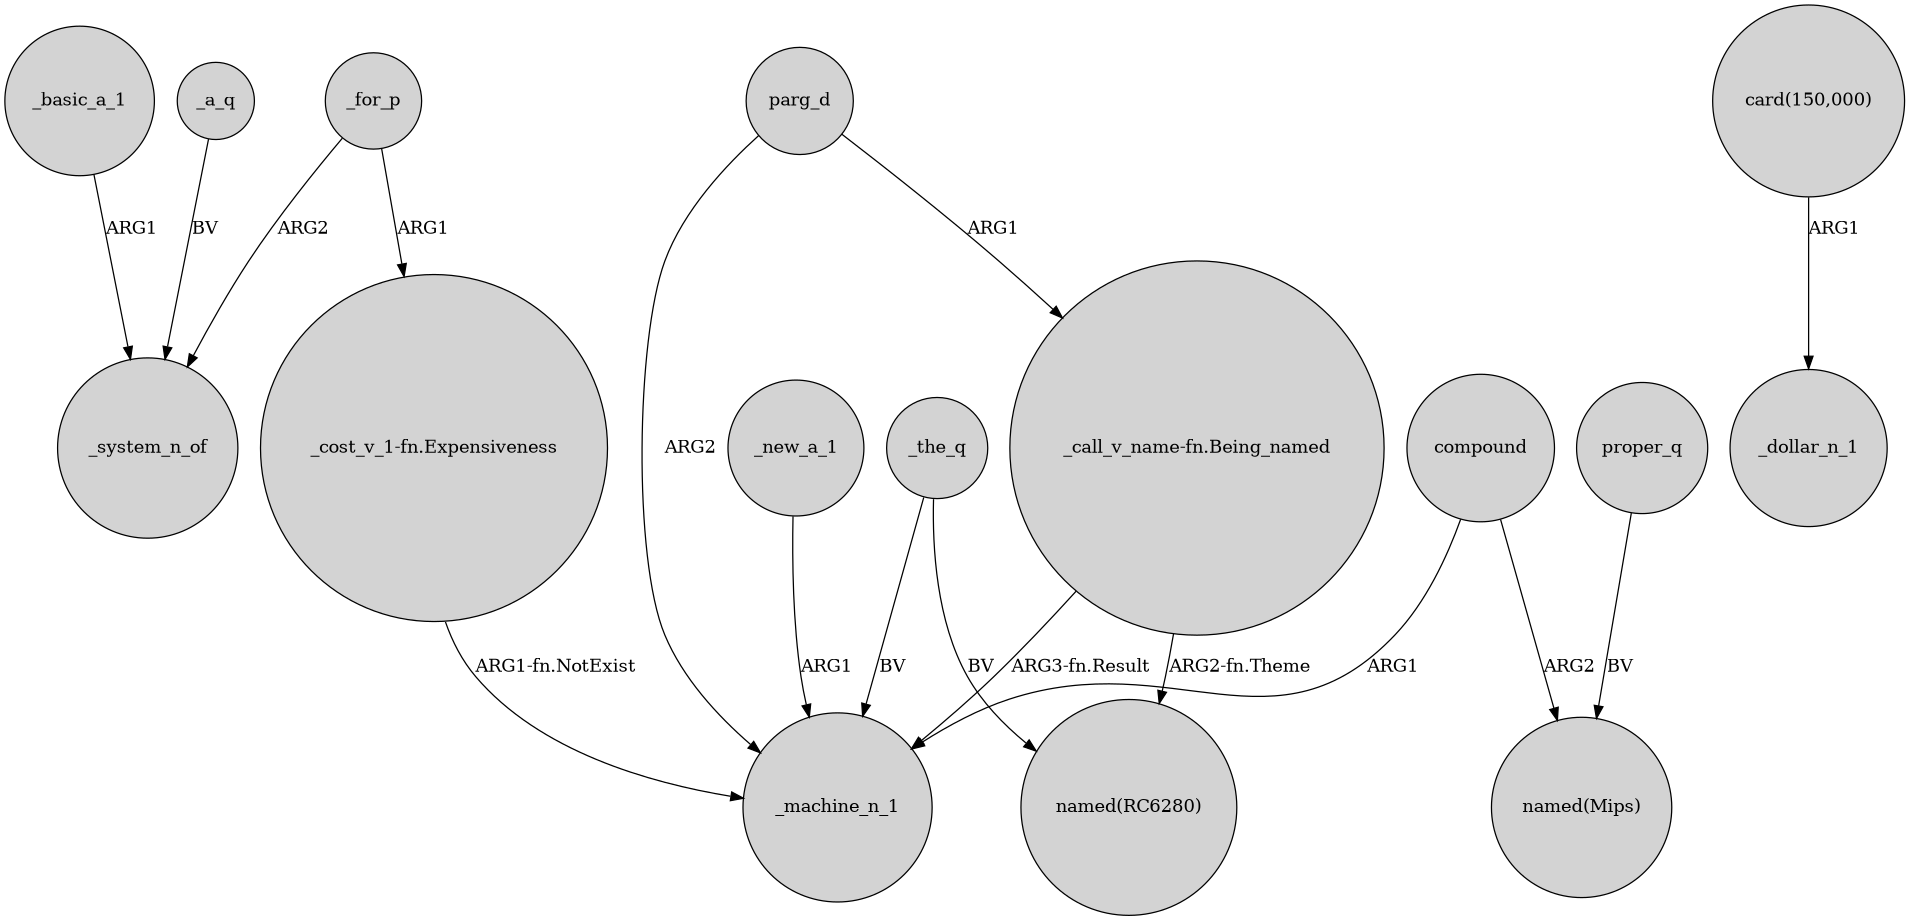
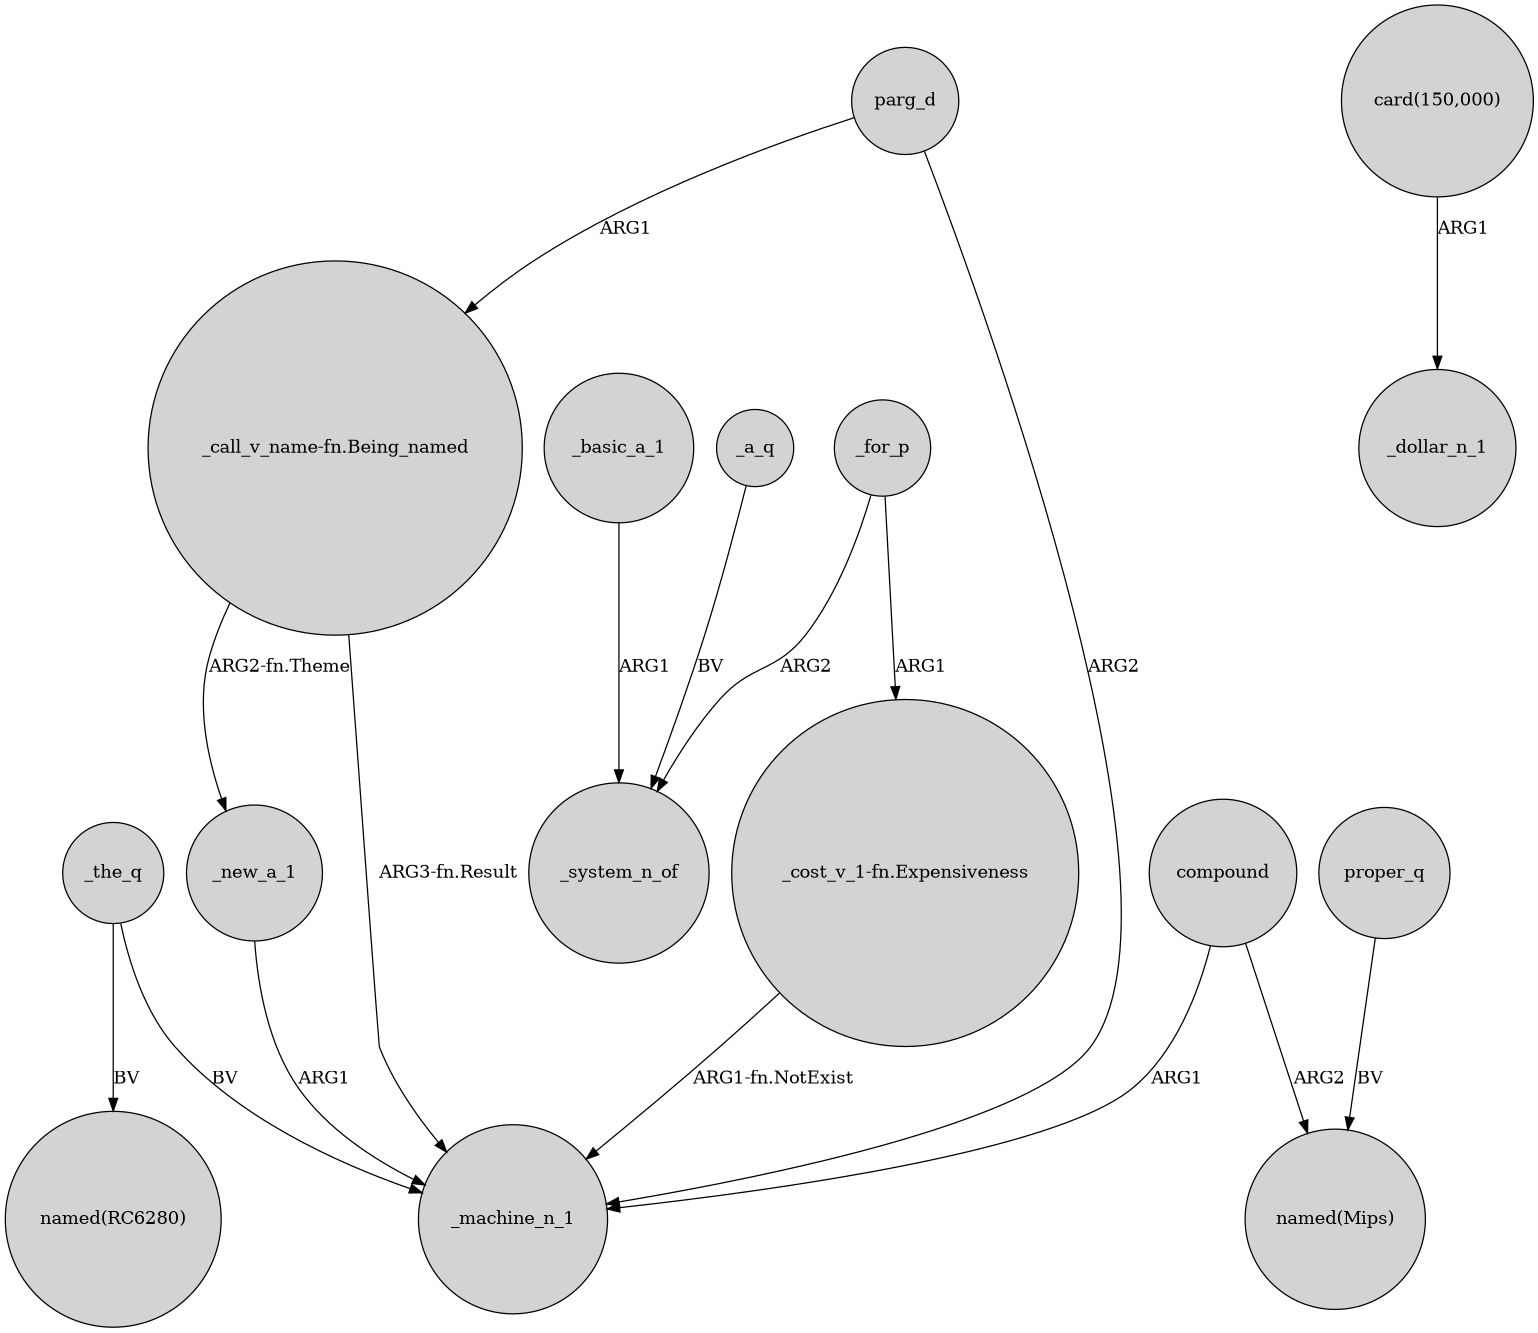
(1168, 663) -> (204, 700)
